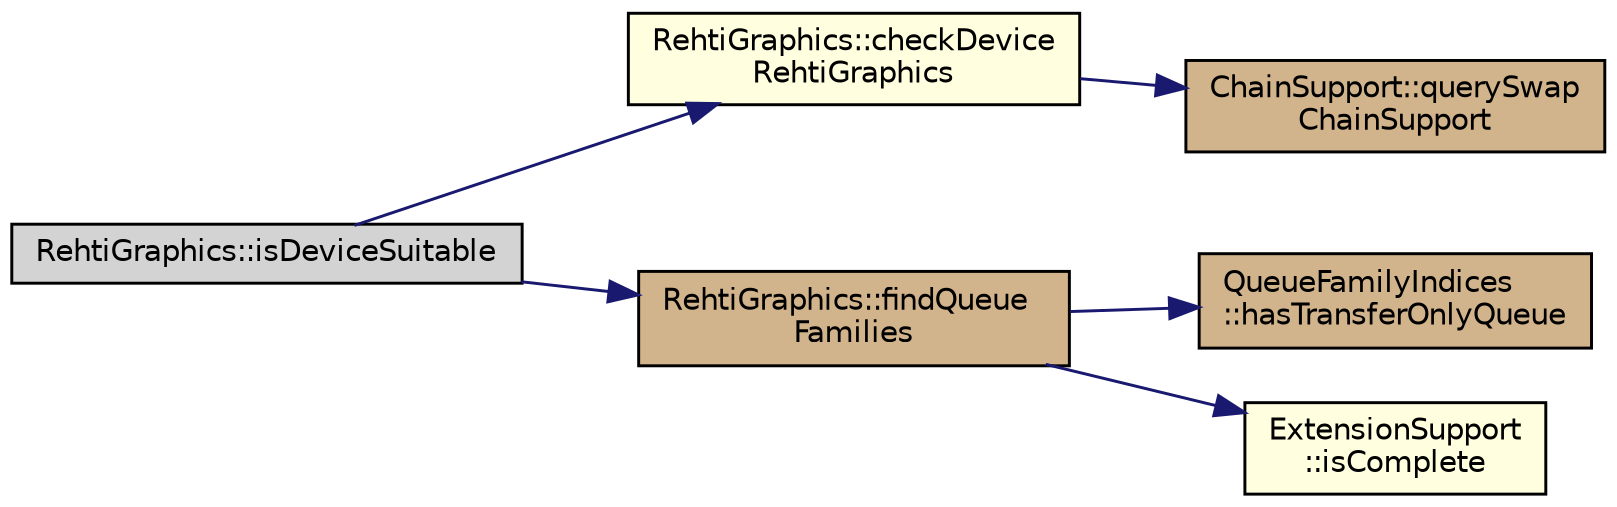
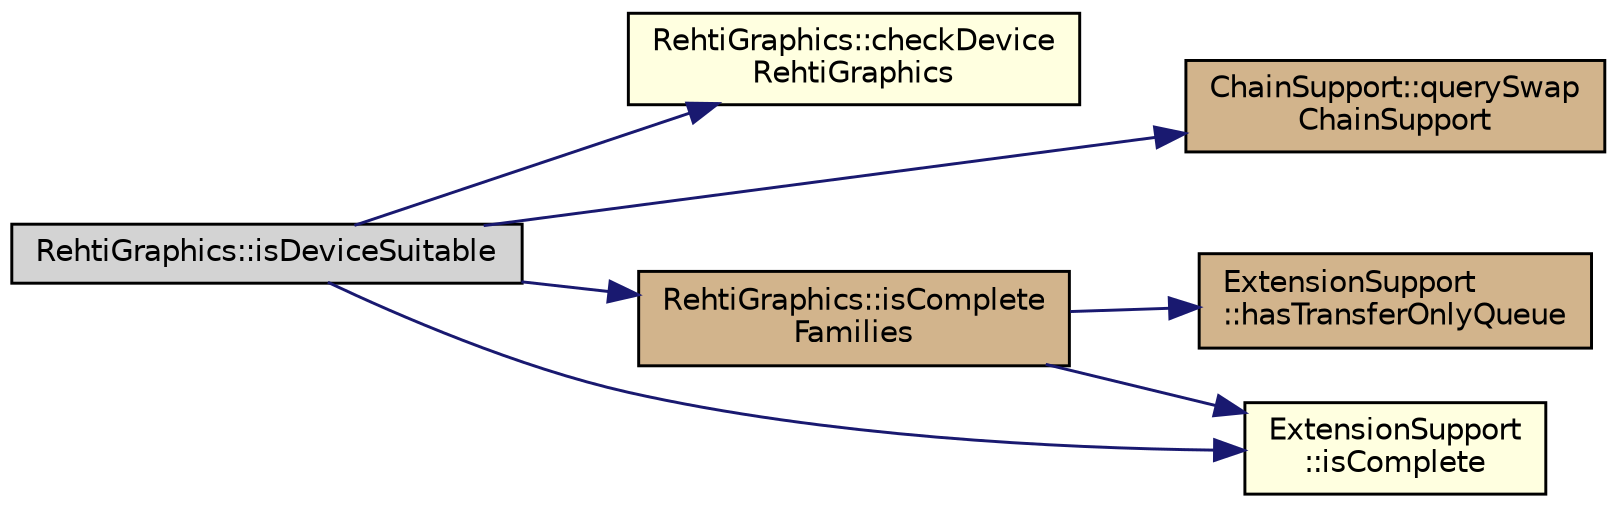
(1118, 82) -> (819, 181)
(1395, 301) -> (1395, 301)
(854, 319) -> (854, 319)
none -> (760, 417)
